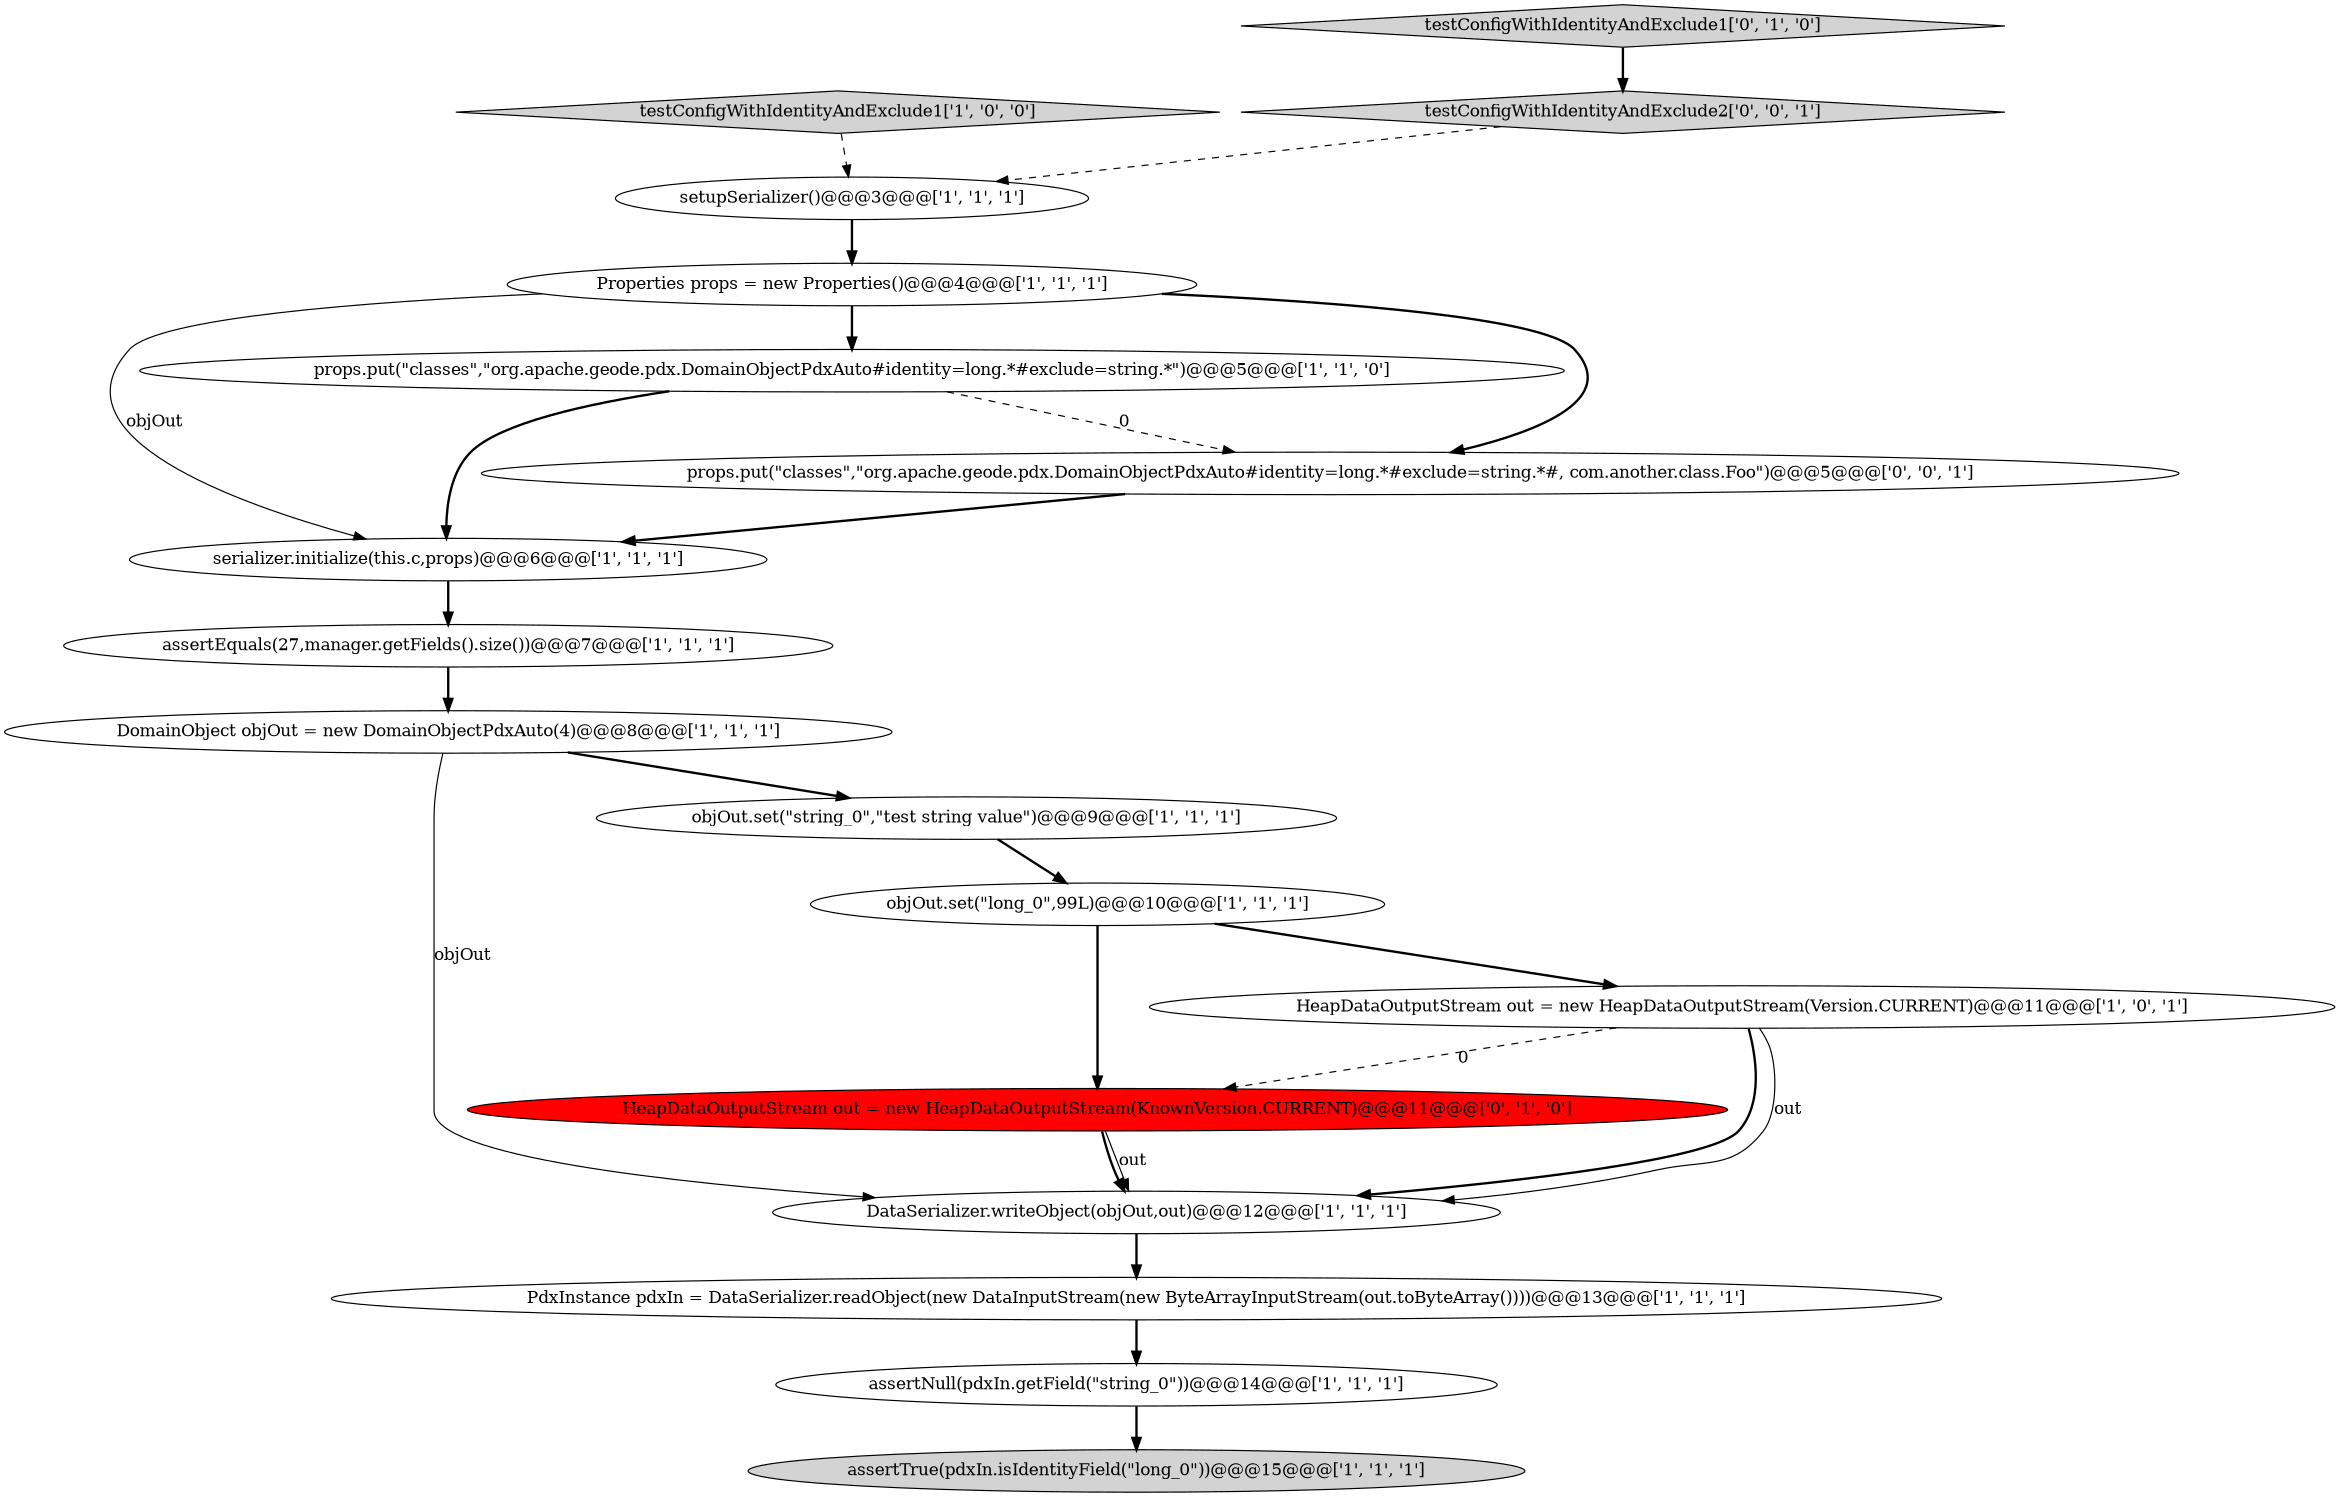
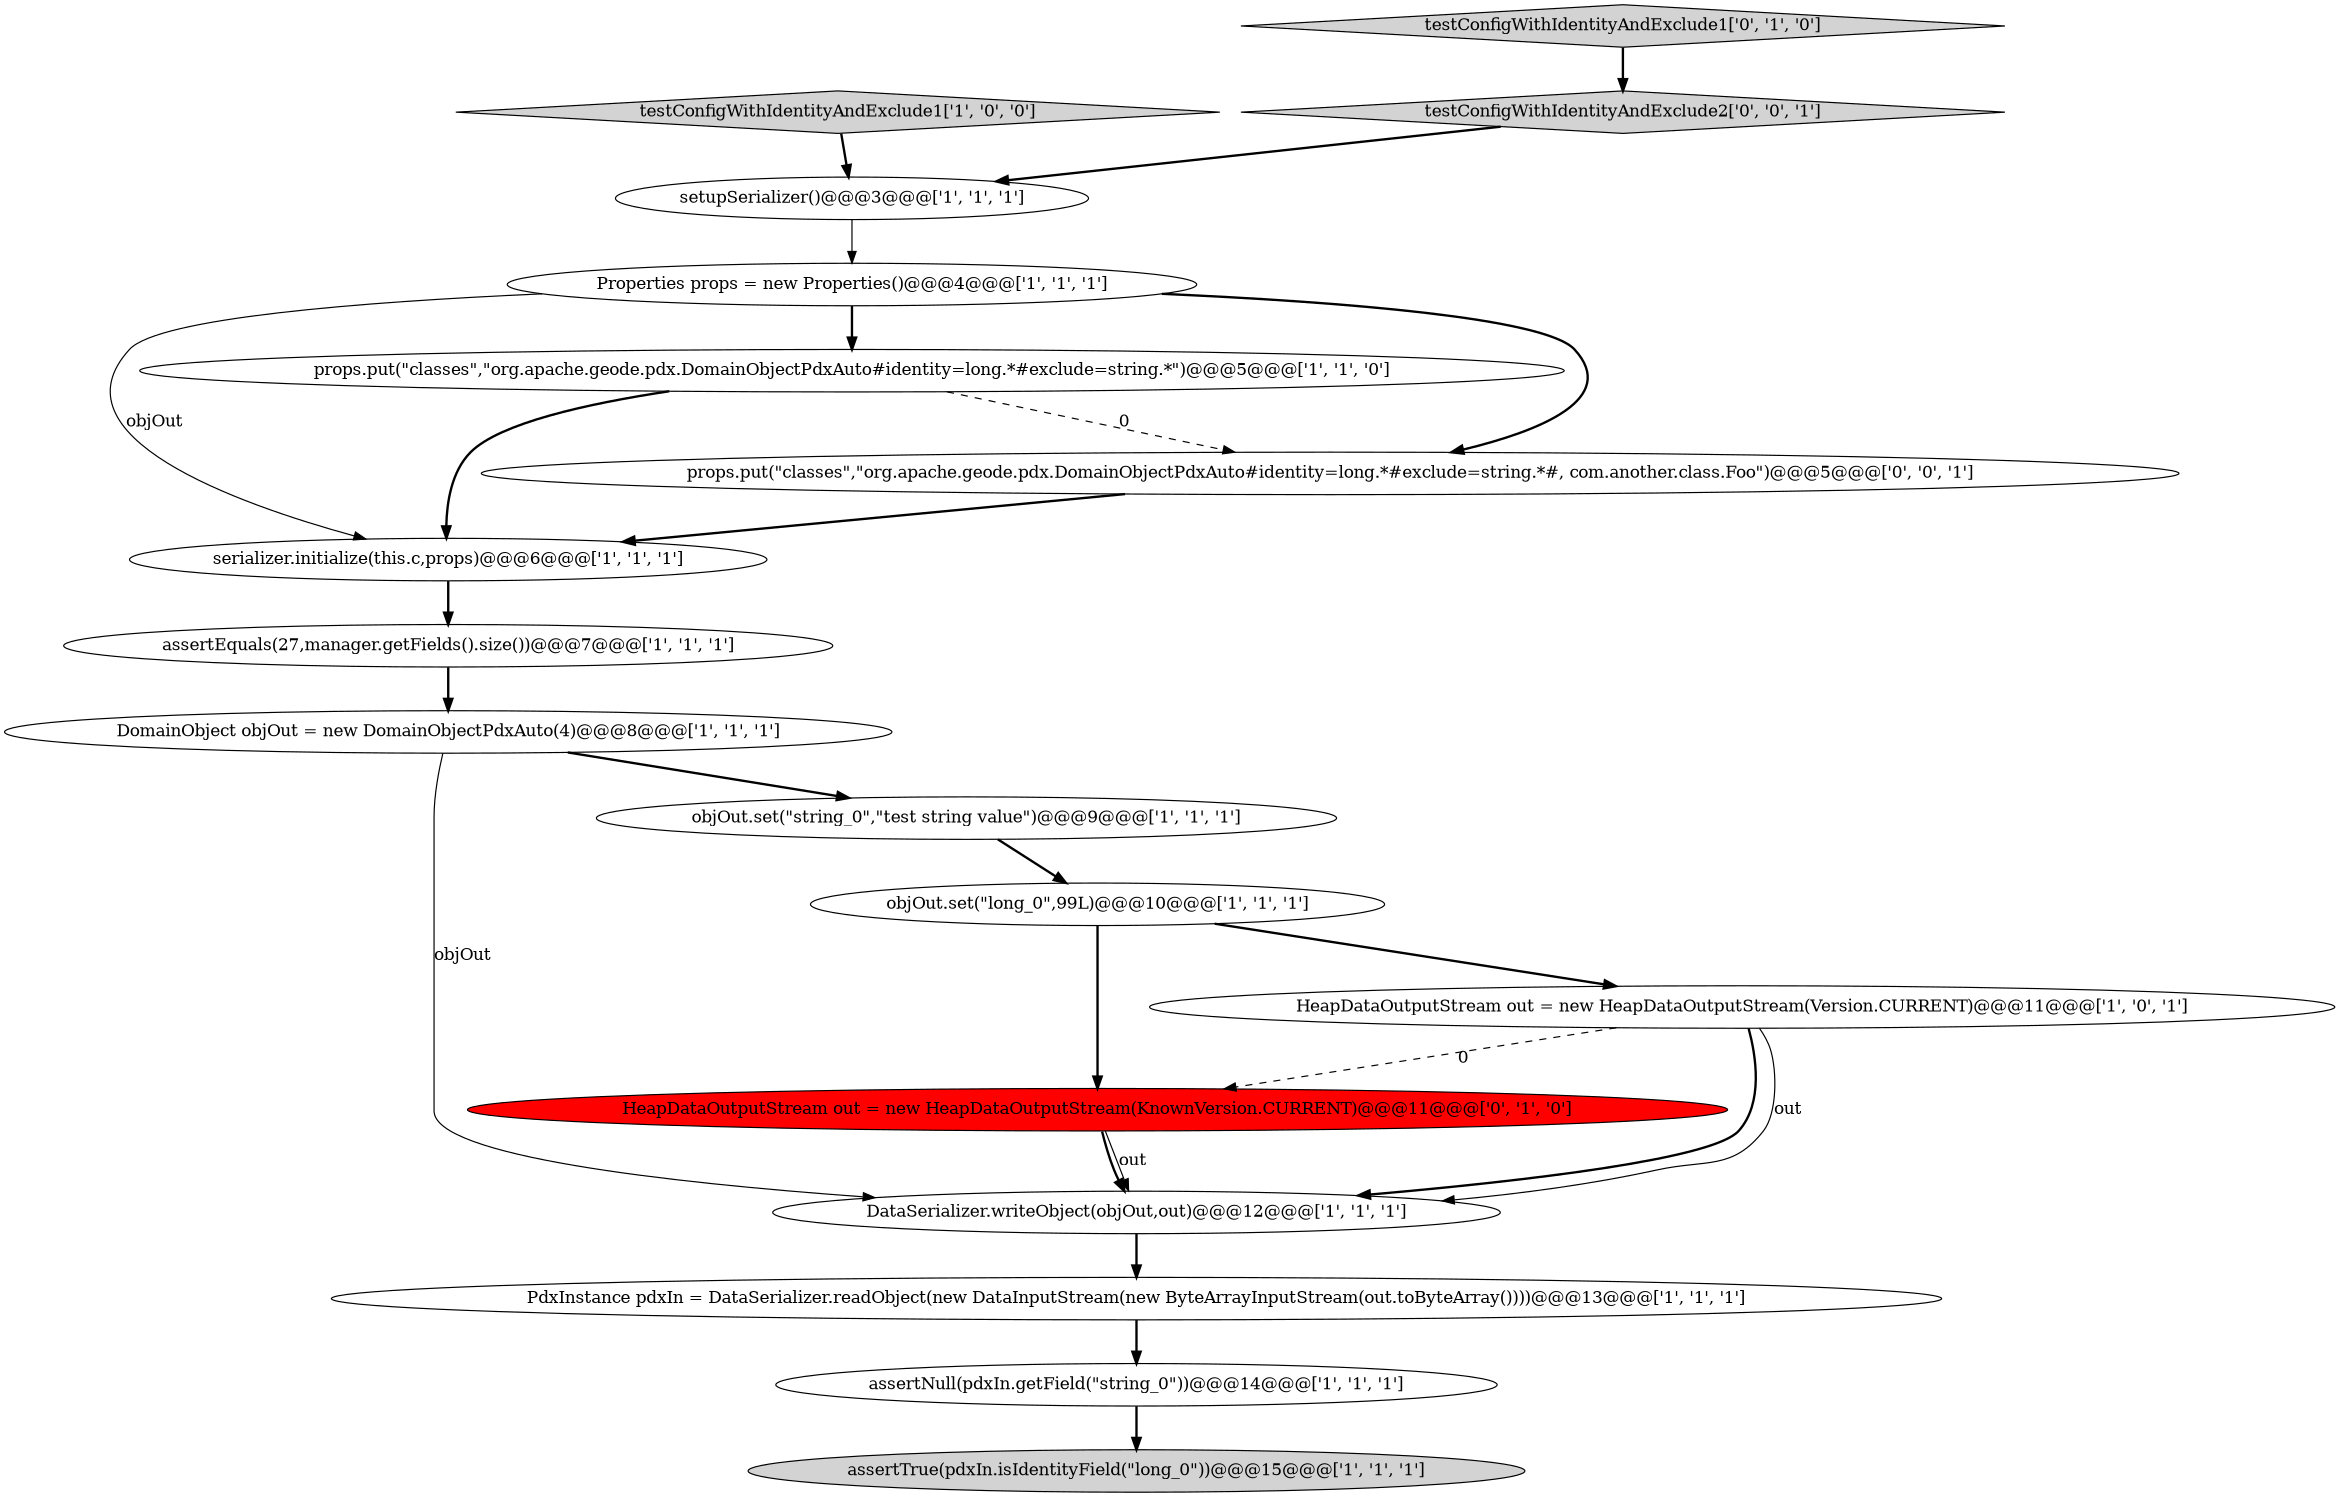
(844, 149) -> (844, 149)
(1255, 153) -> (1255, 153)
(852, 236) -> (852, 236)
